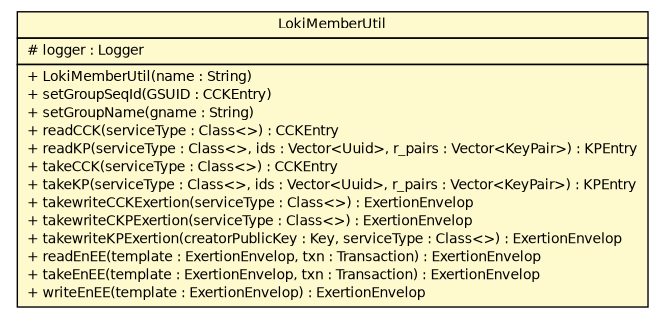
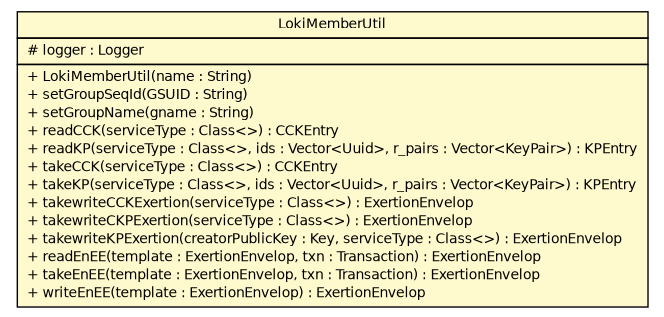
(150, 95) -> (138, 95)
